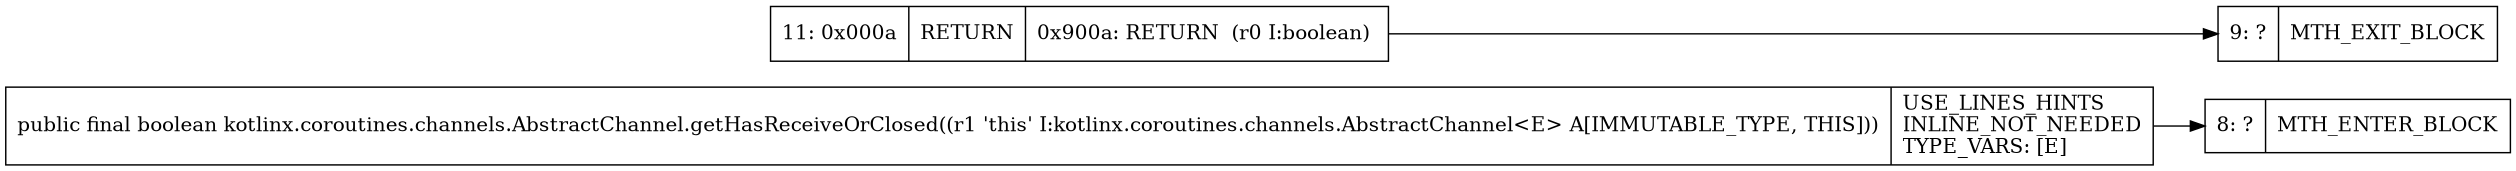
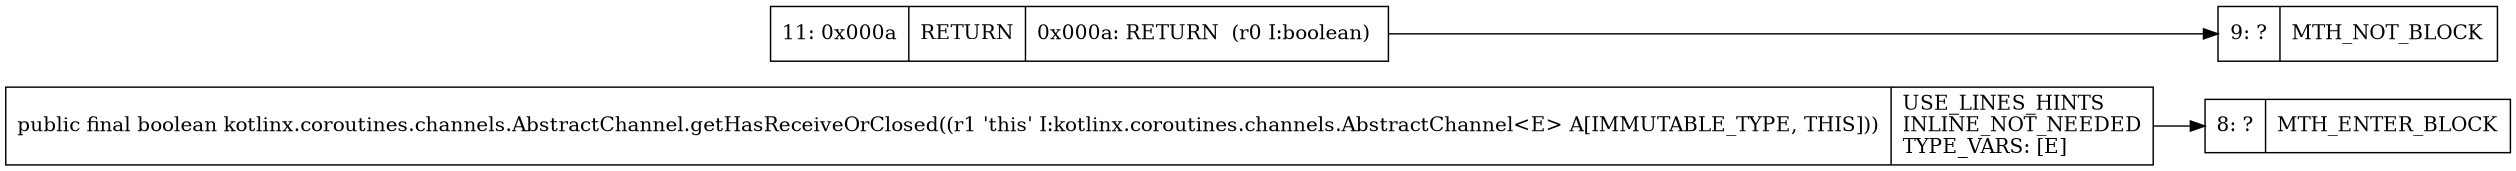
(1207, 33) -> (1207, 33)
(2388, 33) -> (2387, 33)
